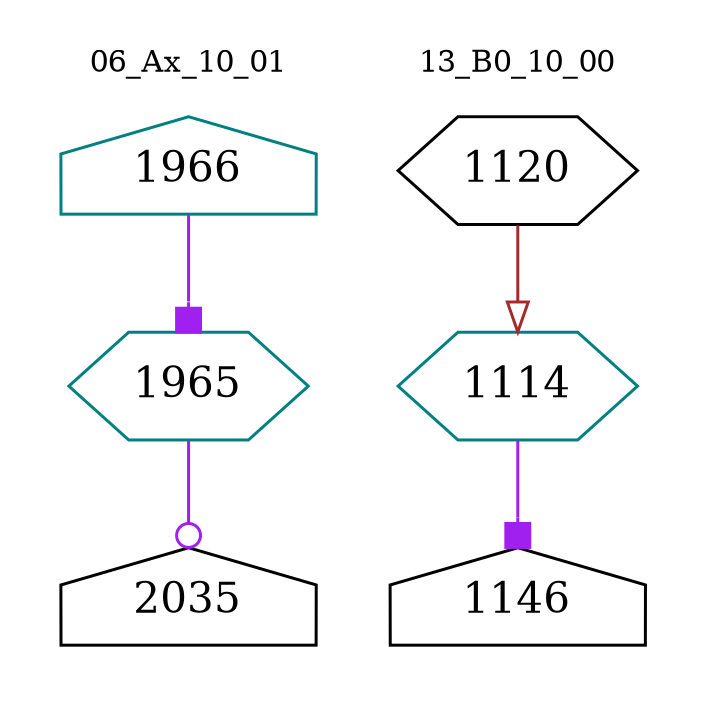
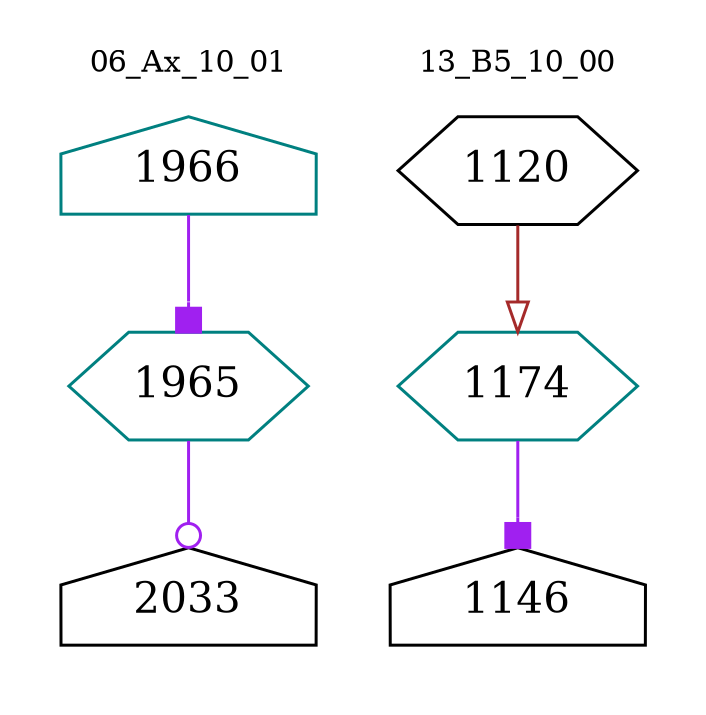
(518, 64) -> (518, 64)
(518, 386) -> (518, 386)
(189, 602) -> (189, 602)
